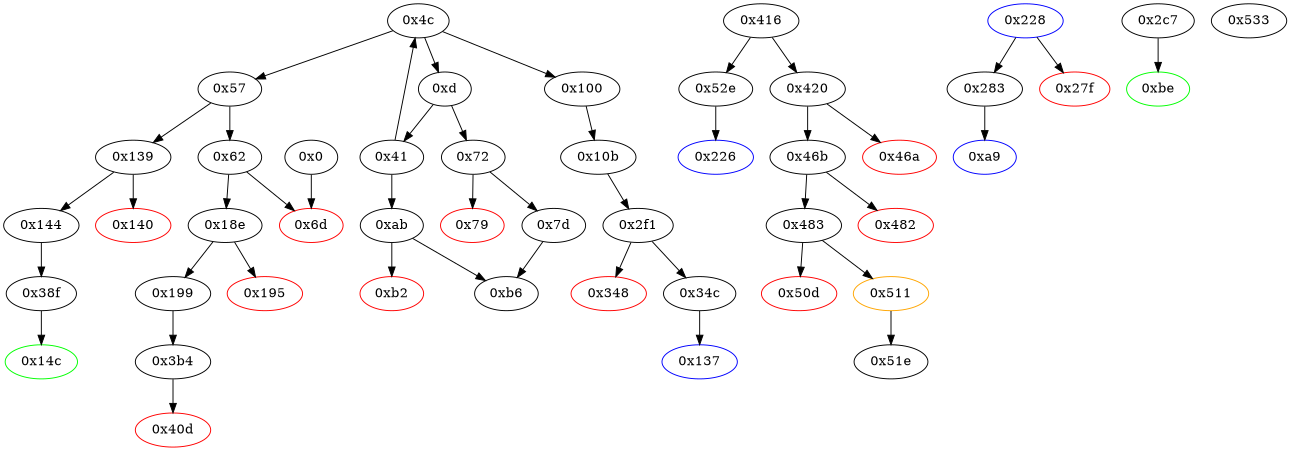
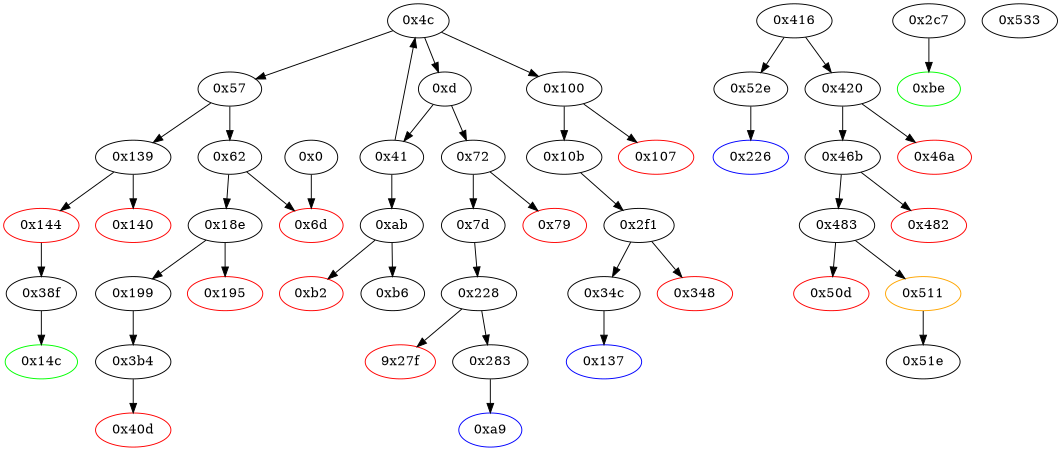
(1025, 21) -> (479, 294)
(1075, 89) -> (400, 362)
none -> (656, 157)
(41, 225) -> (41, 225)
(533, 256) -> (476, 255)
